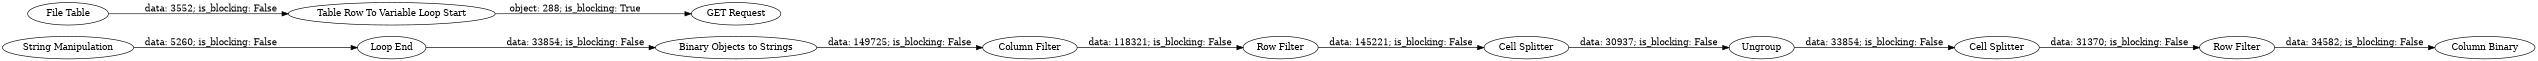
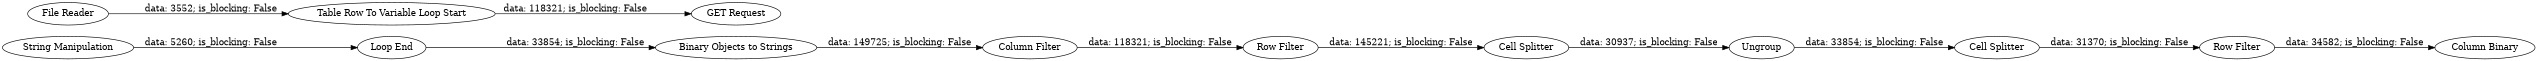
(575, 9) -> (575, 9)
(68, 14) -> (68, 14)
